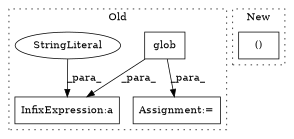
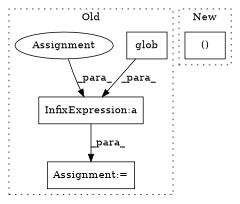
(68, 45) -> (64, 45)
(170, 74) -> (91, 139)
